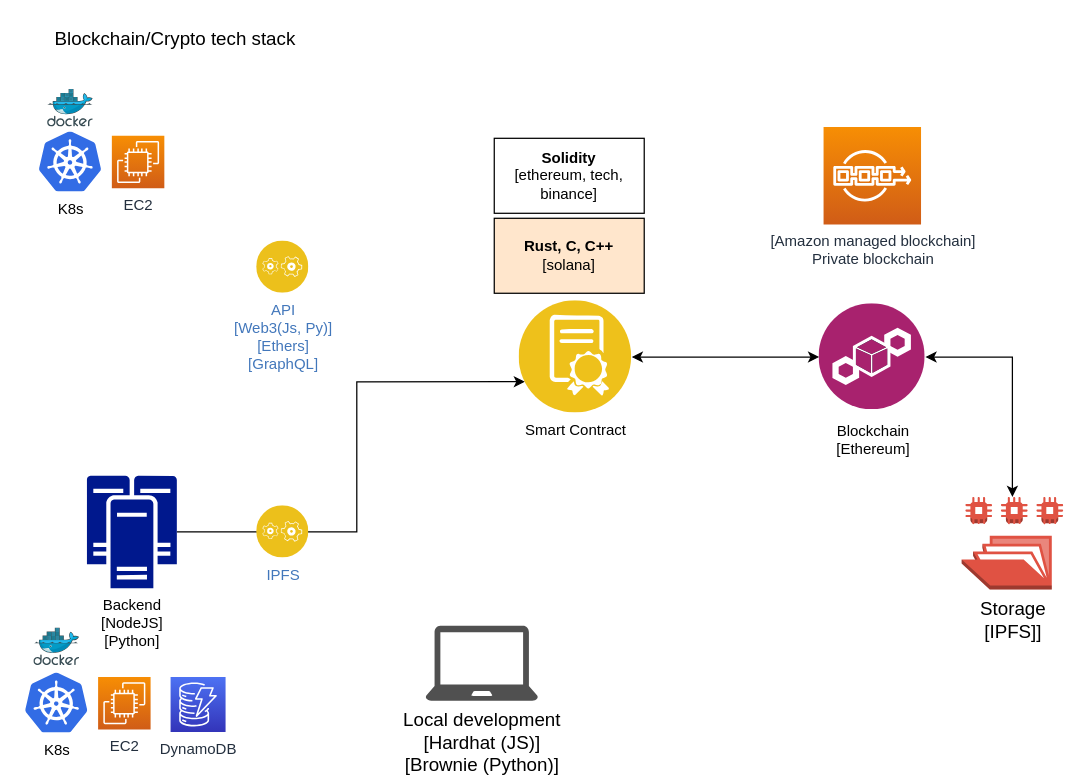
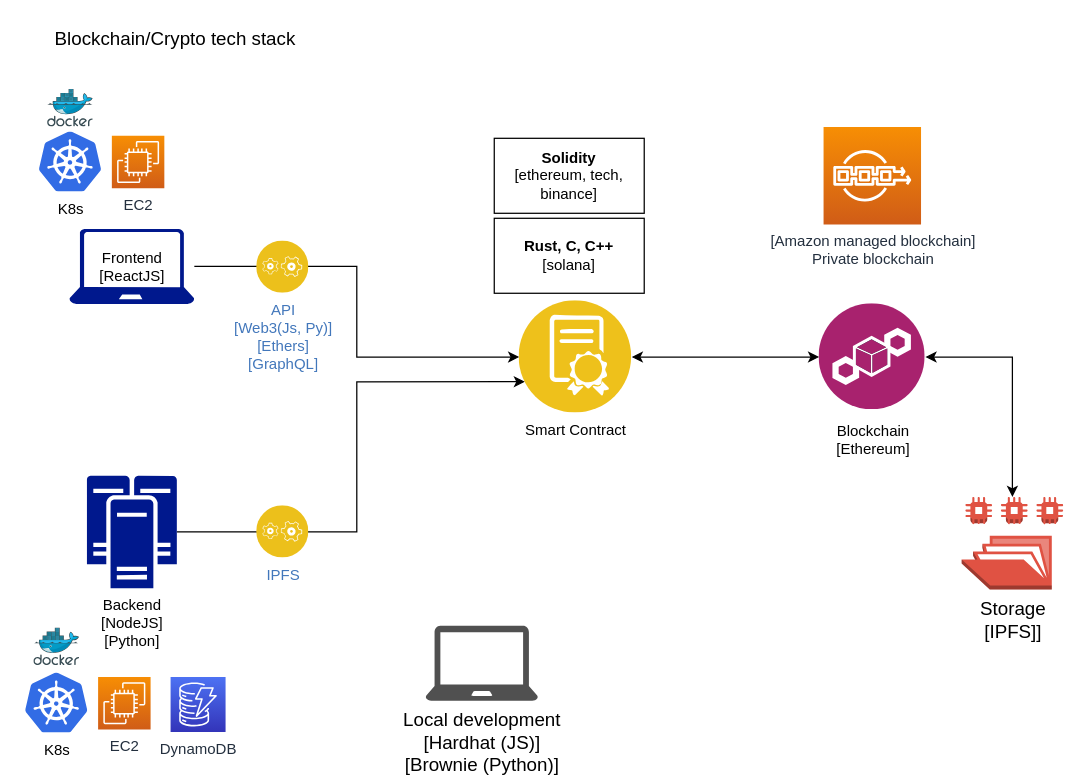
(569, 256) -> (569, 256)
none -> (132, 266)
none -> (363, 357)
